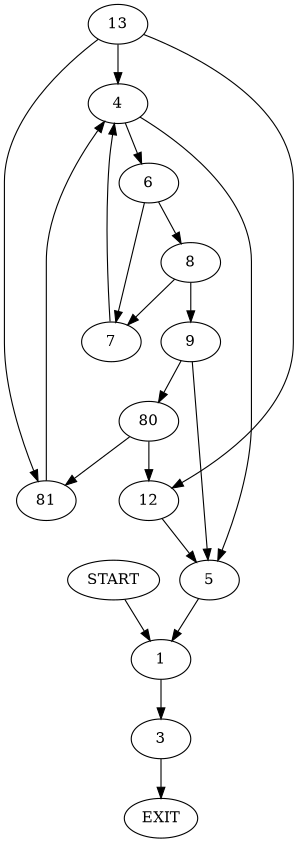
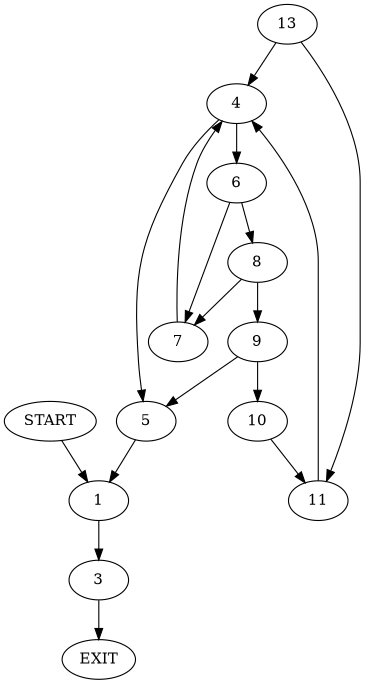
(149, 421) -> (258, 421)
(46, 501) -> (318, 501)
(149, 501) -> none
